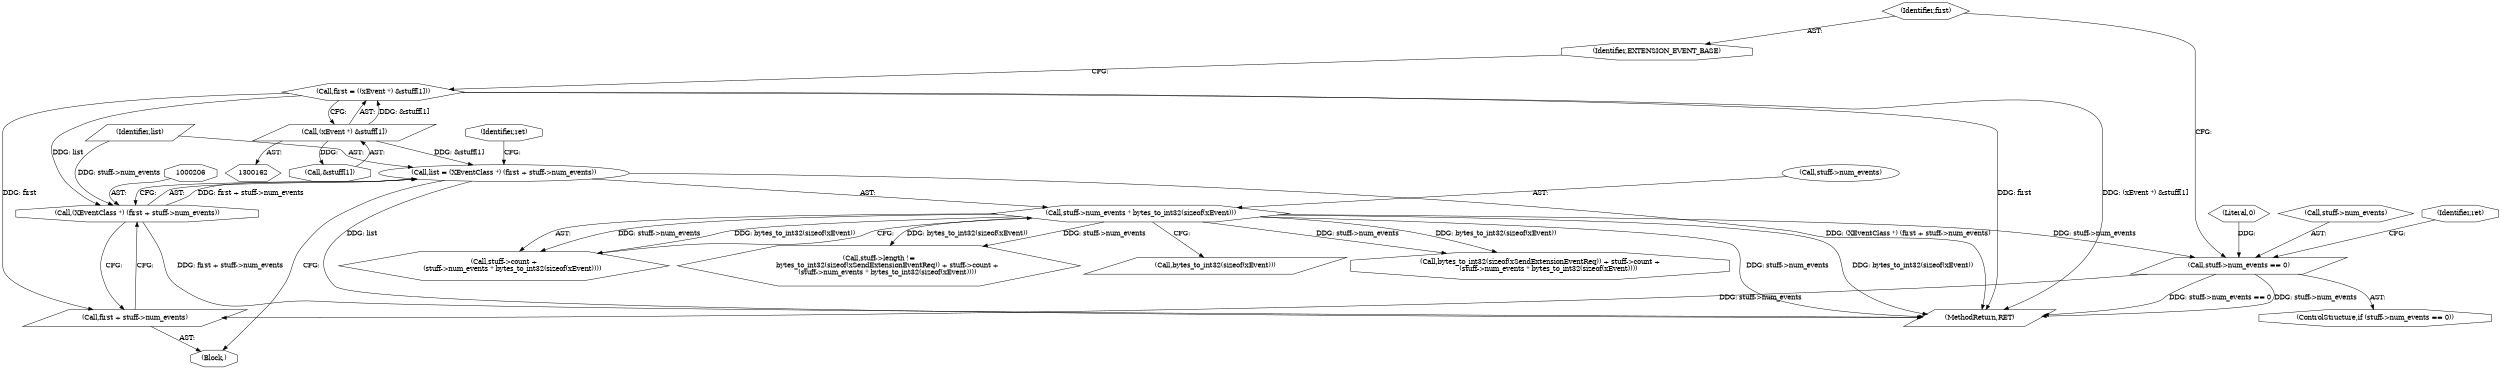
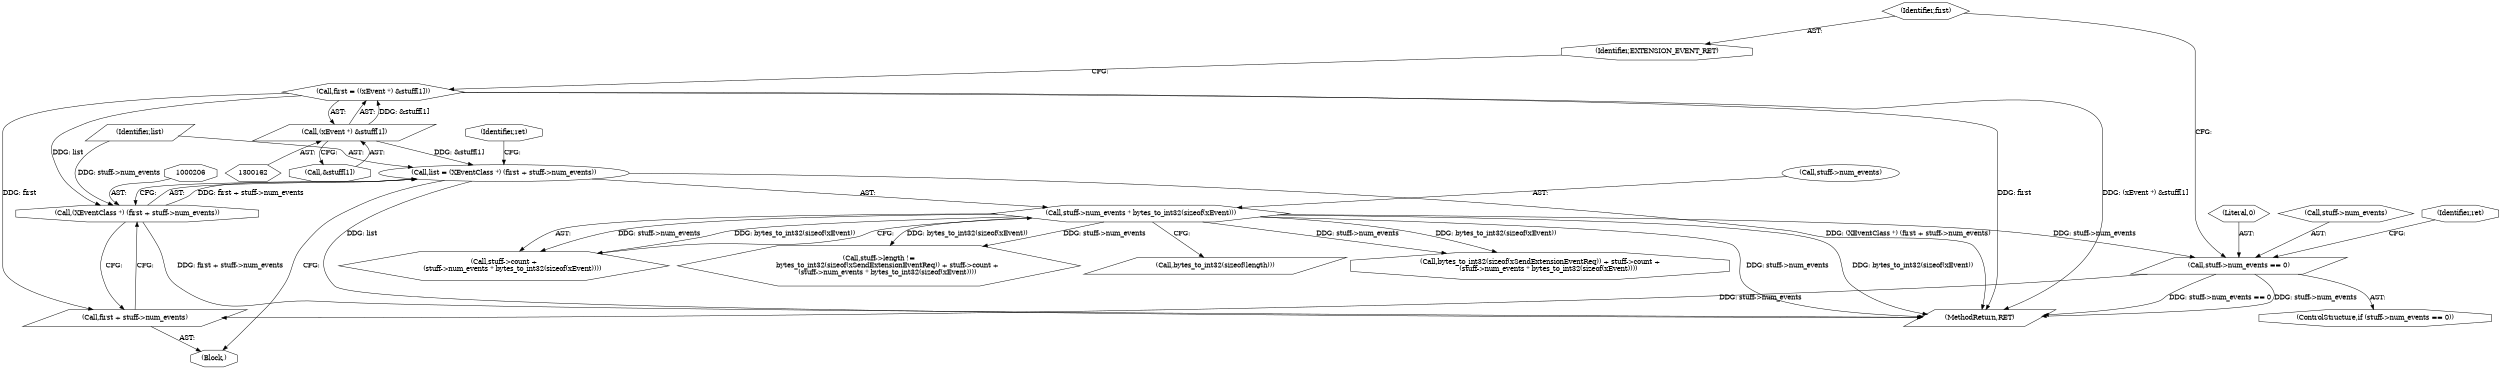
(1657, 52) -> (1657, 52)
(339, 112) -> (339, 112)
(268, 148) -> (292, 153)
(330, 153) -> (330, 153)
(2248, 234) -> (2248, 234)
(1215, 266) -> (1215, 266)
